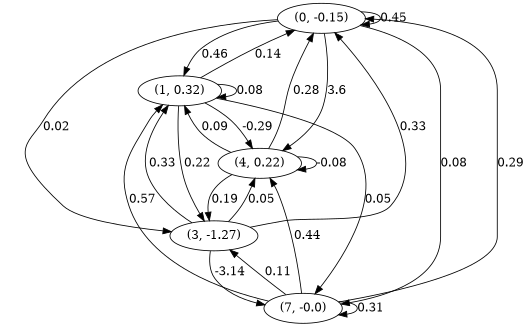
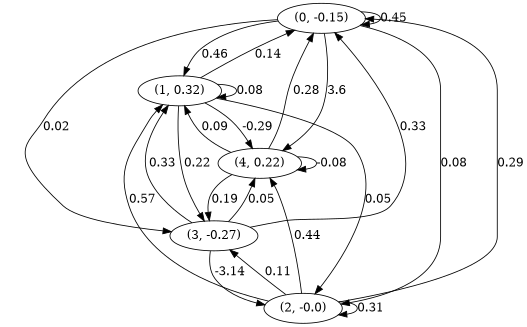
(214, 236) -> (214, 236)
(303, 308) -> (303, 308)
